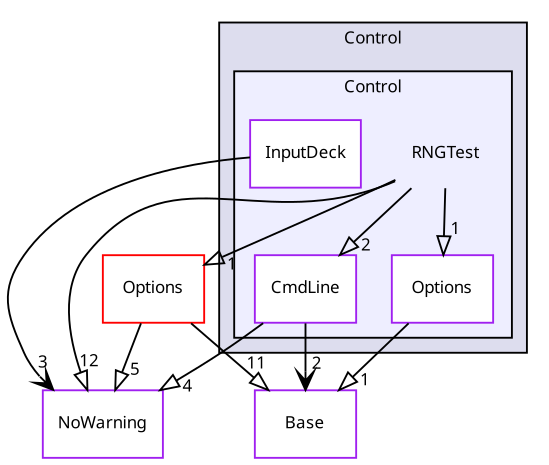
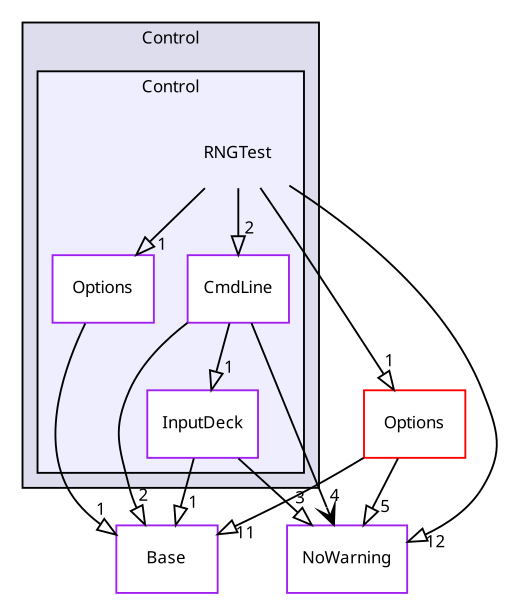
(68, 213) -> (268, 485)
(305, 347) -> (124, 405)
none -> (223, 348)
(210, 360) -> (289, 415)
none -> (187, 483)
